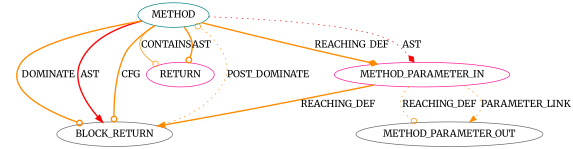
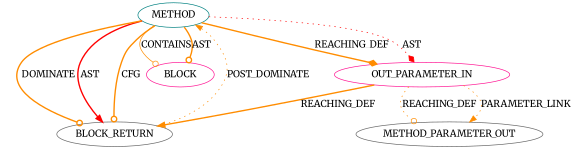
(180, 75) -> (180, 75)
(422, 75) -> (422, 75)
(219, 89) -> (219, 89)
